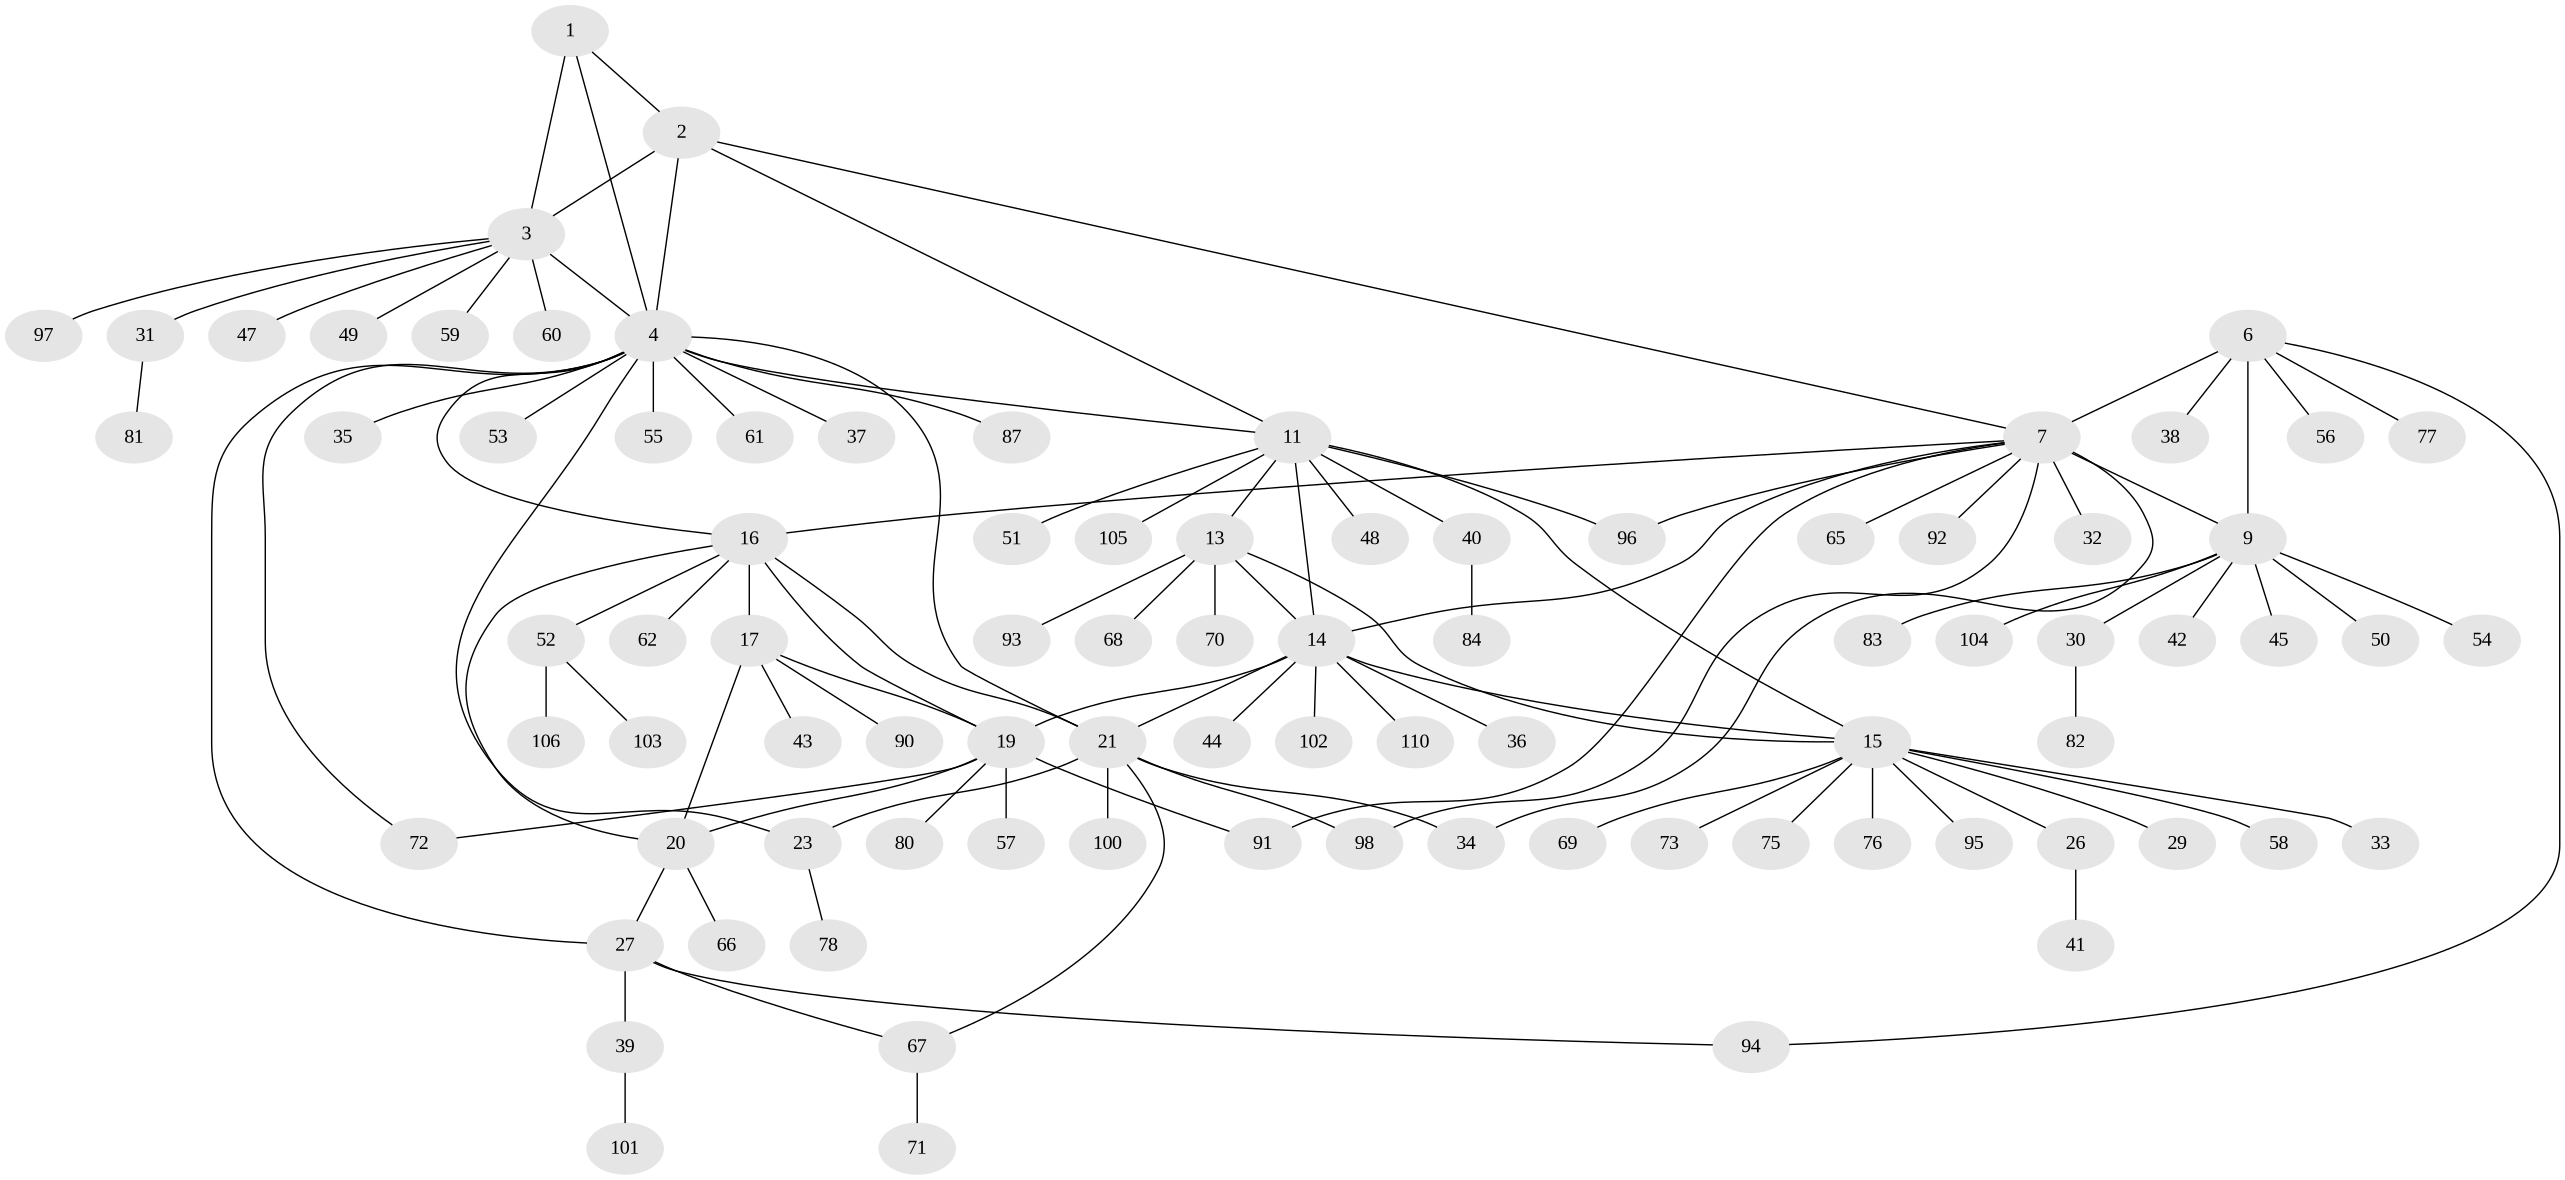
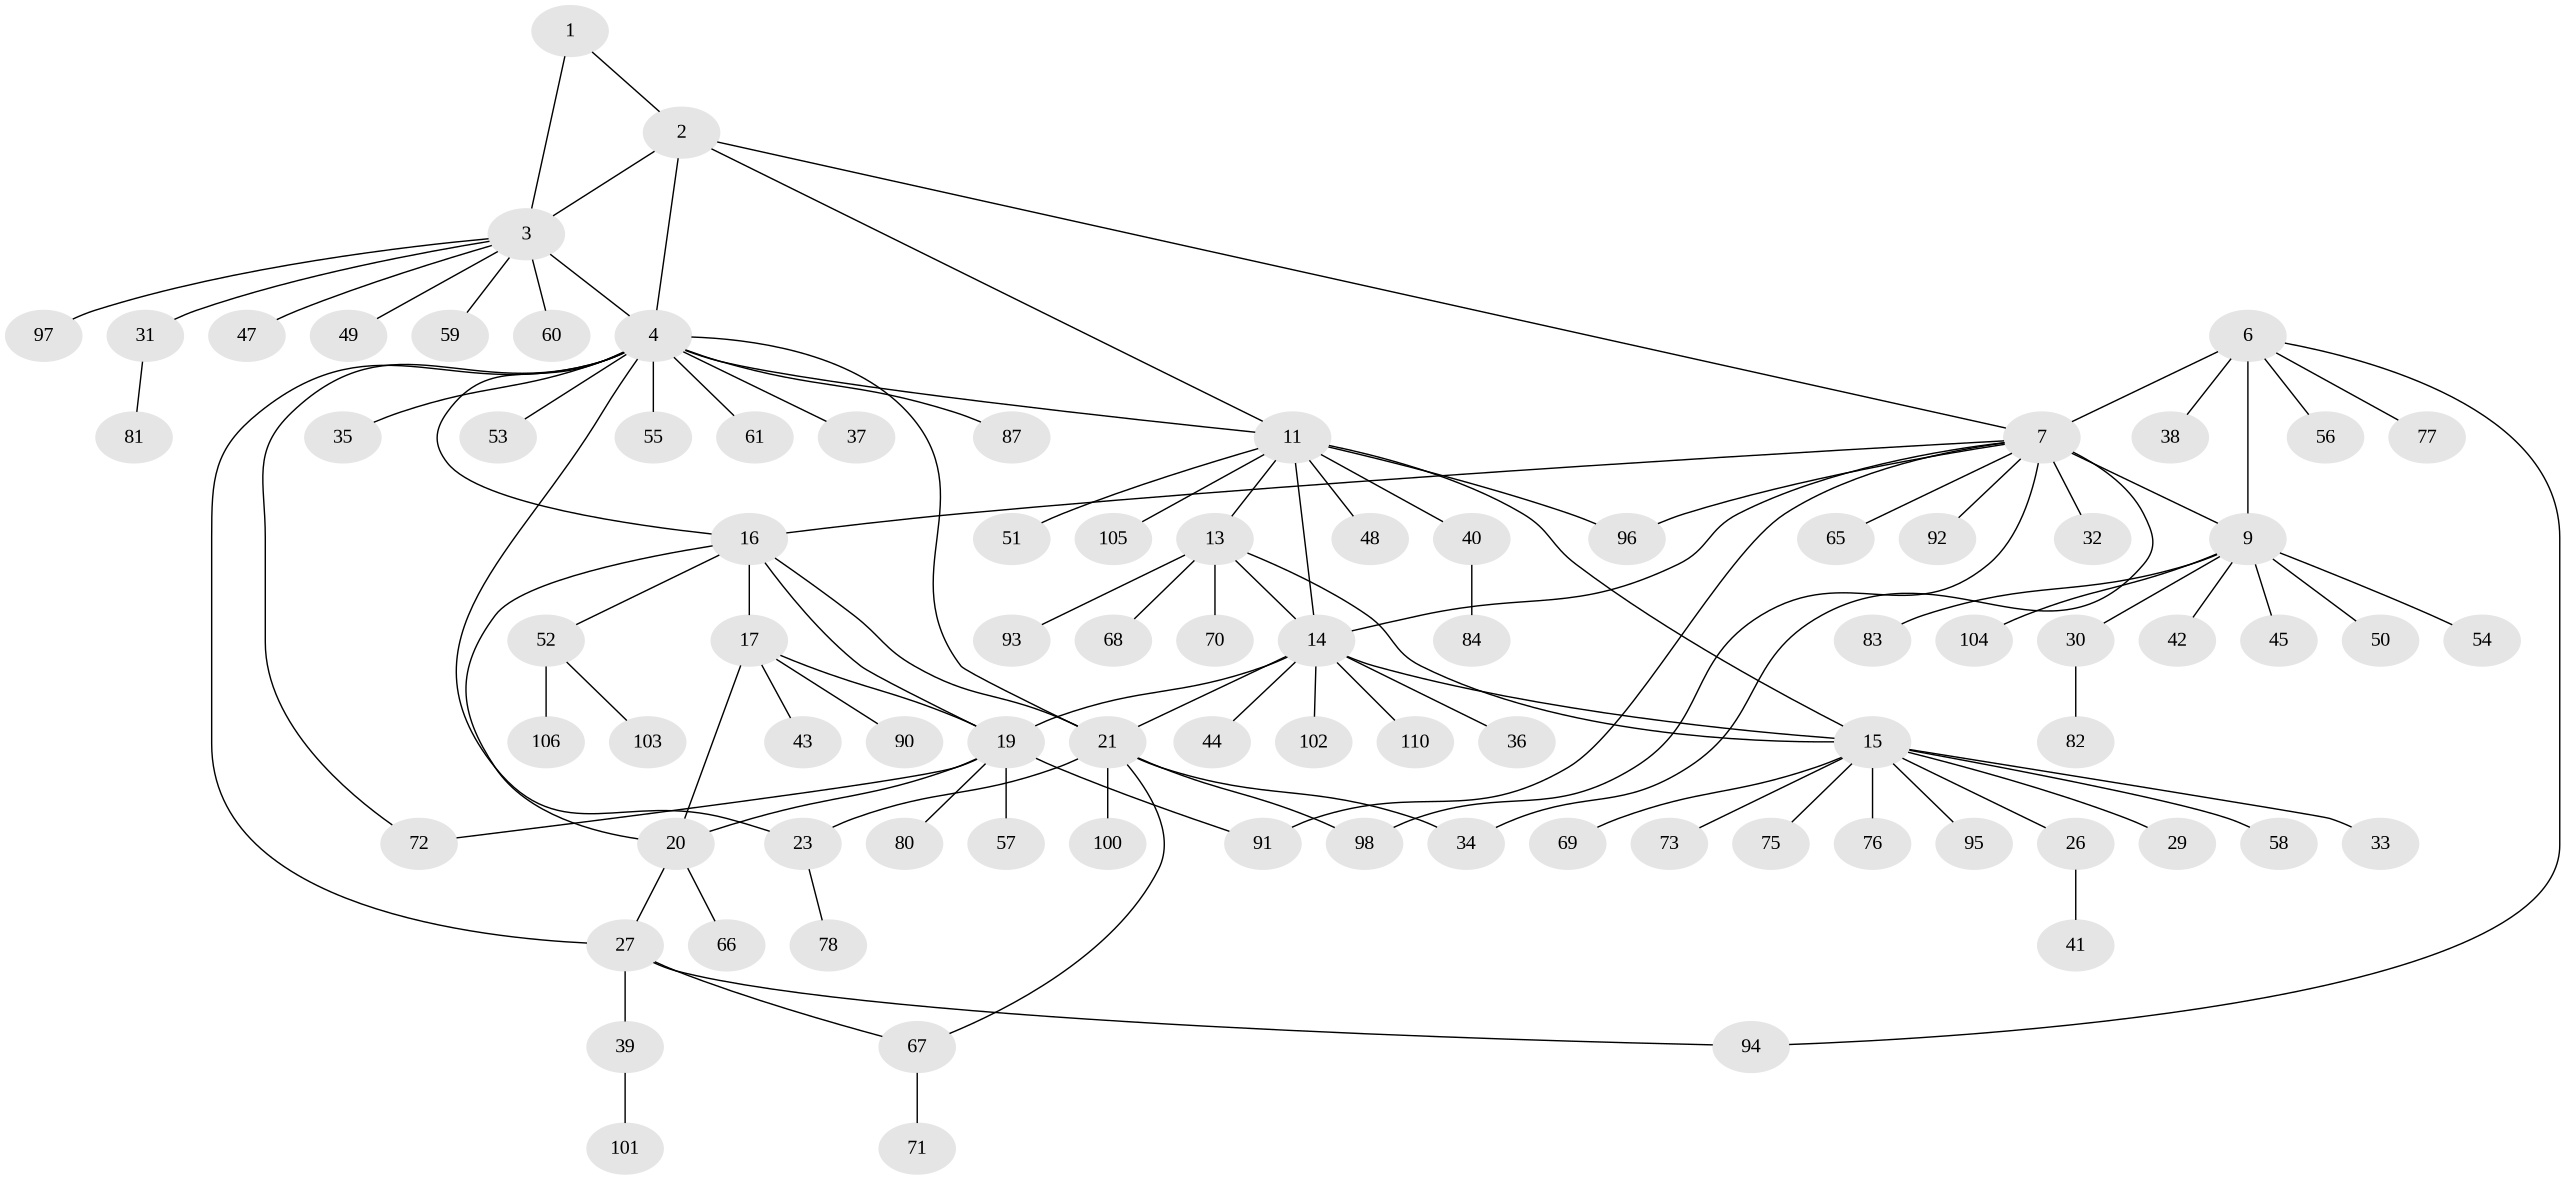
(613, 190) -> none
(648, 641) -> none
